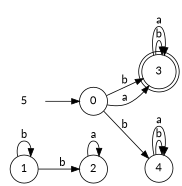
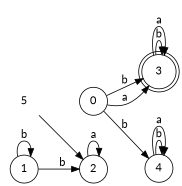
(58, 101) -> (58, 135)
